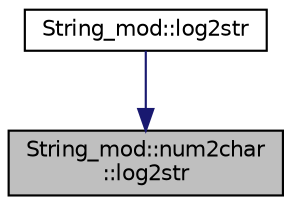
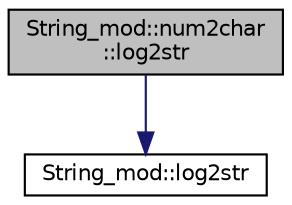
(146, 80) -> (146, 103)
